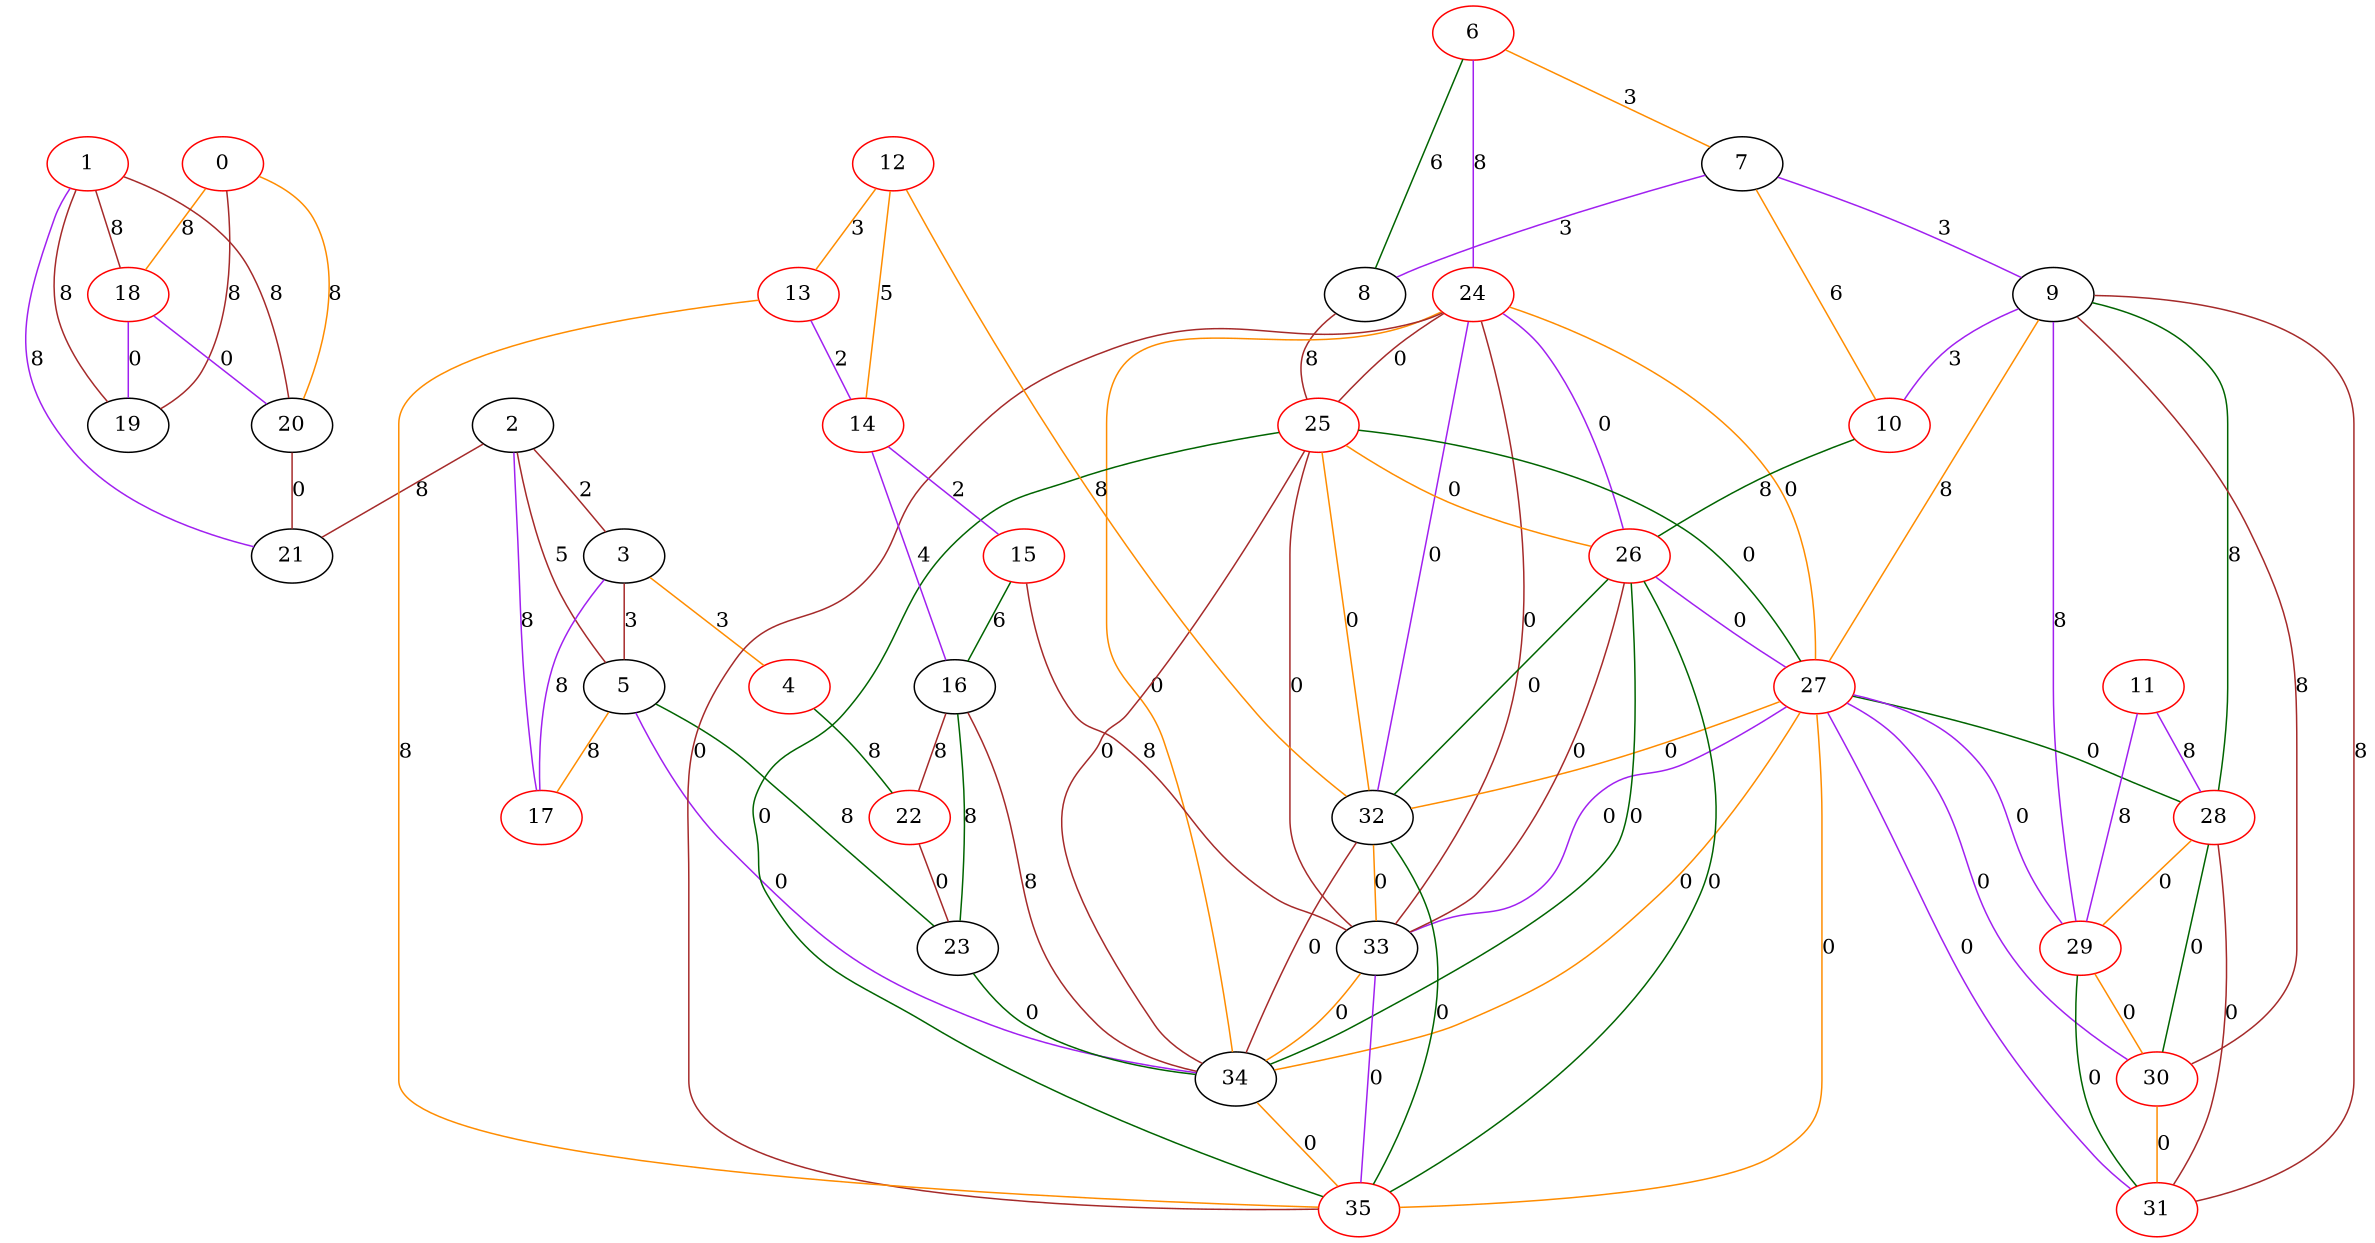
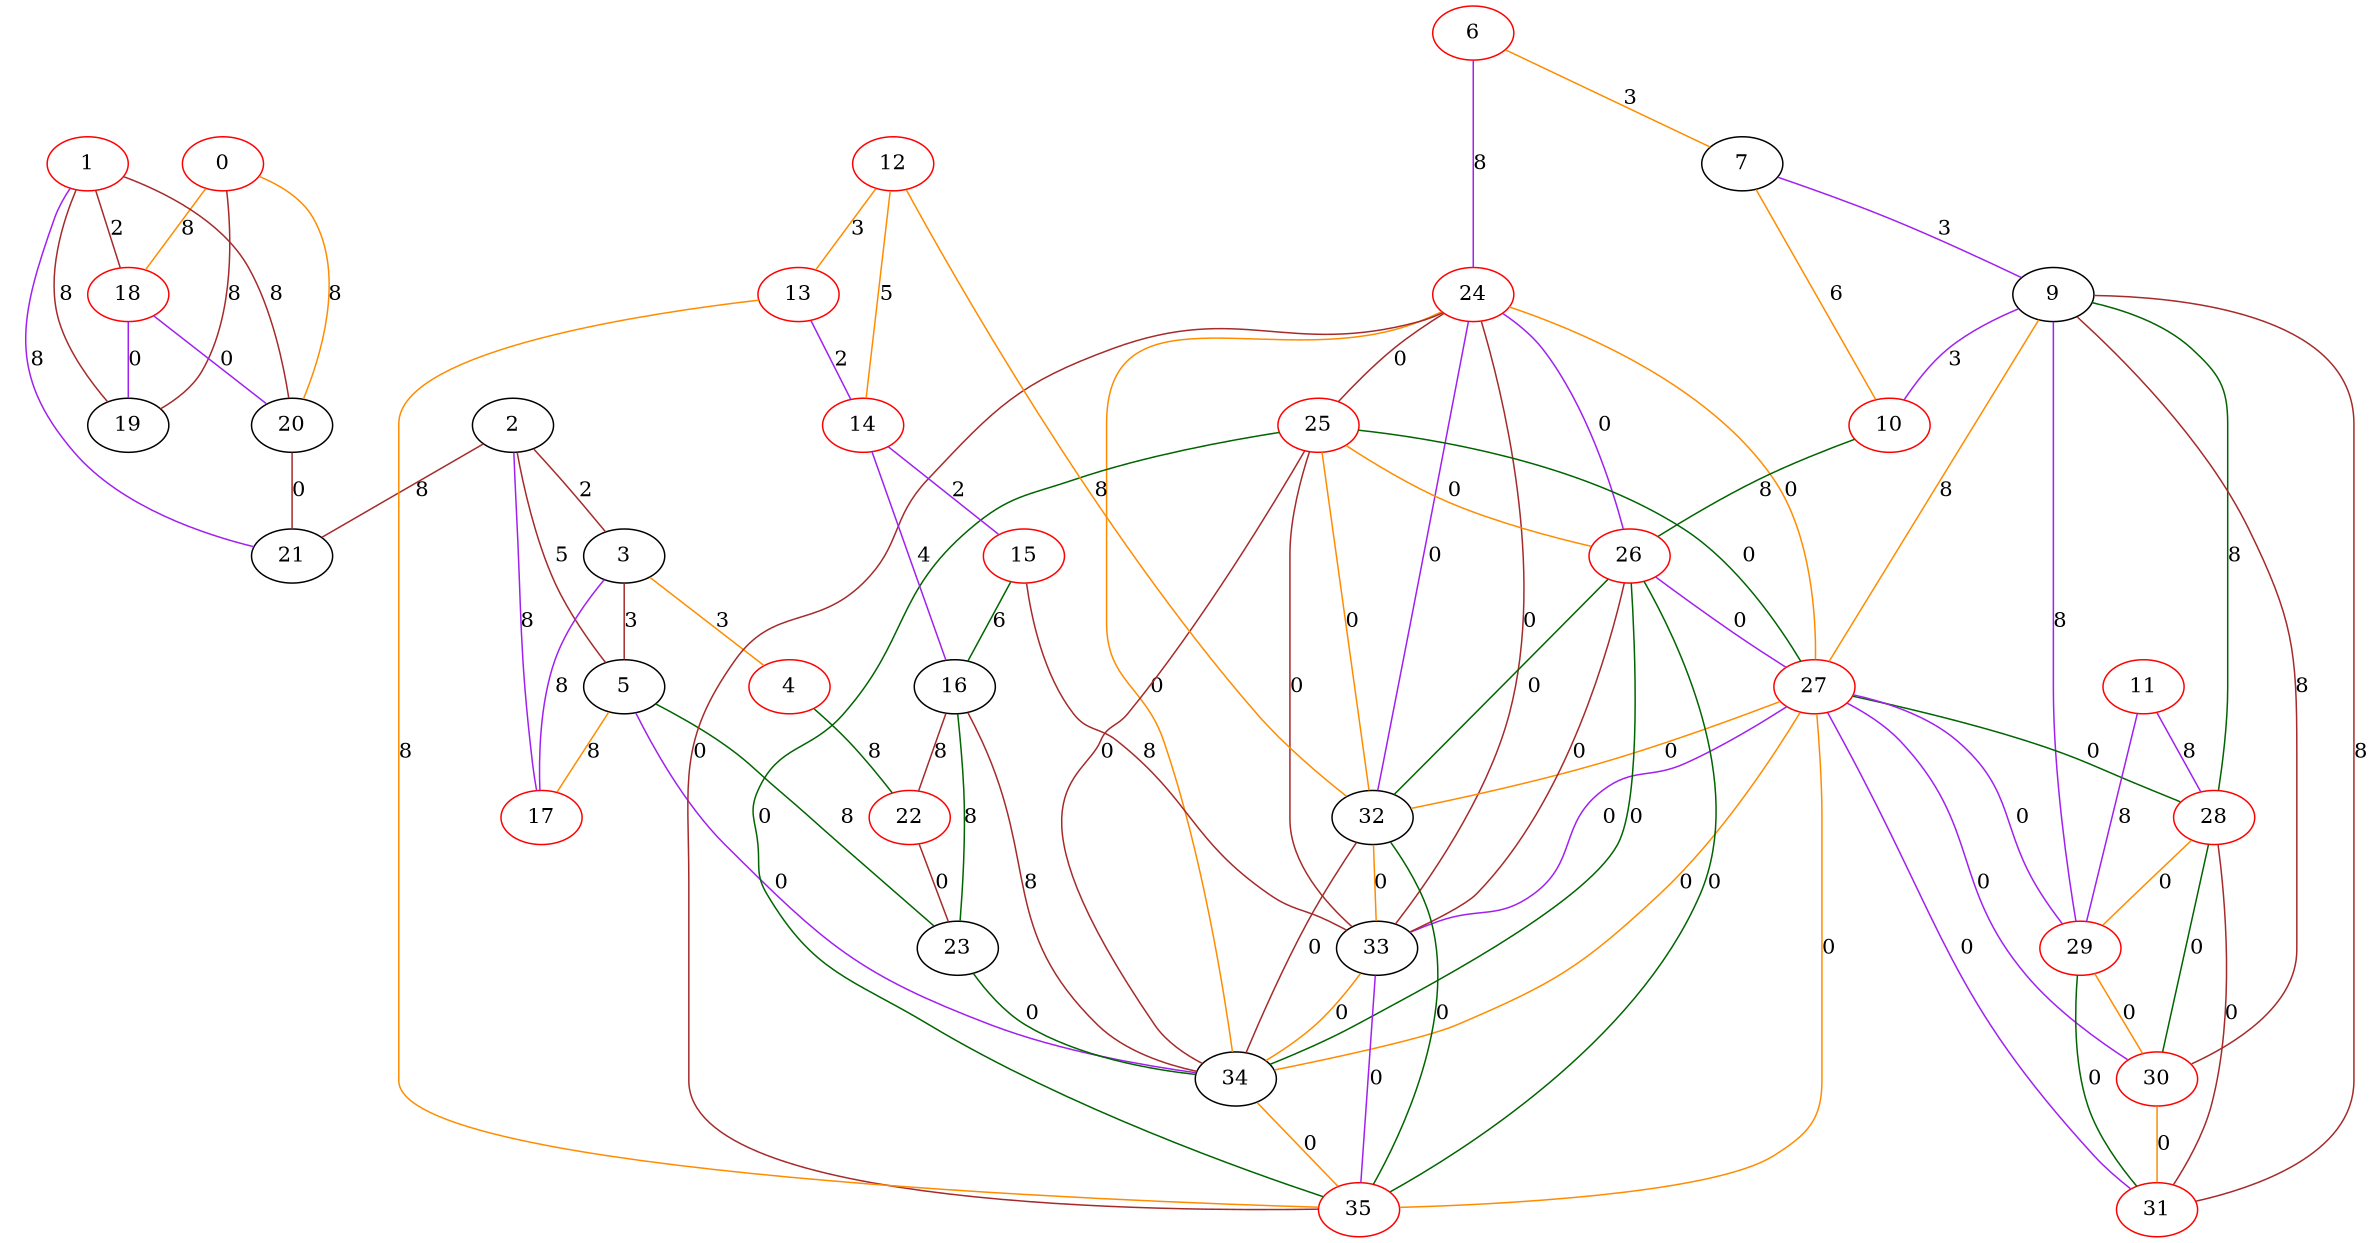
(118, 229) -> (118, 229)
(1365, 295) -> none
